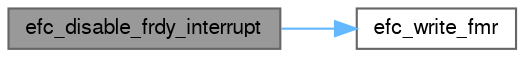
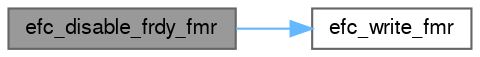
(144, 29) -> (122, 29)
